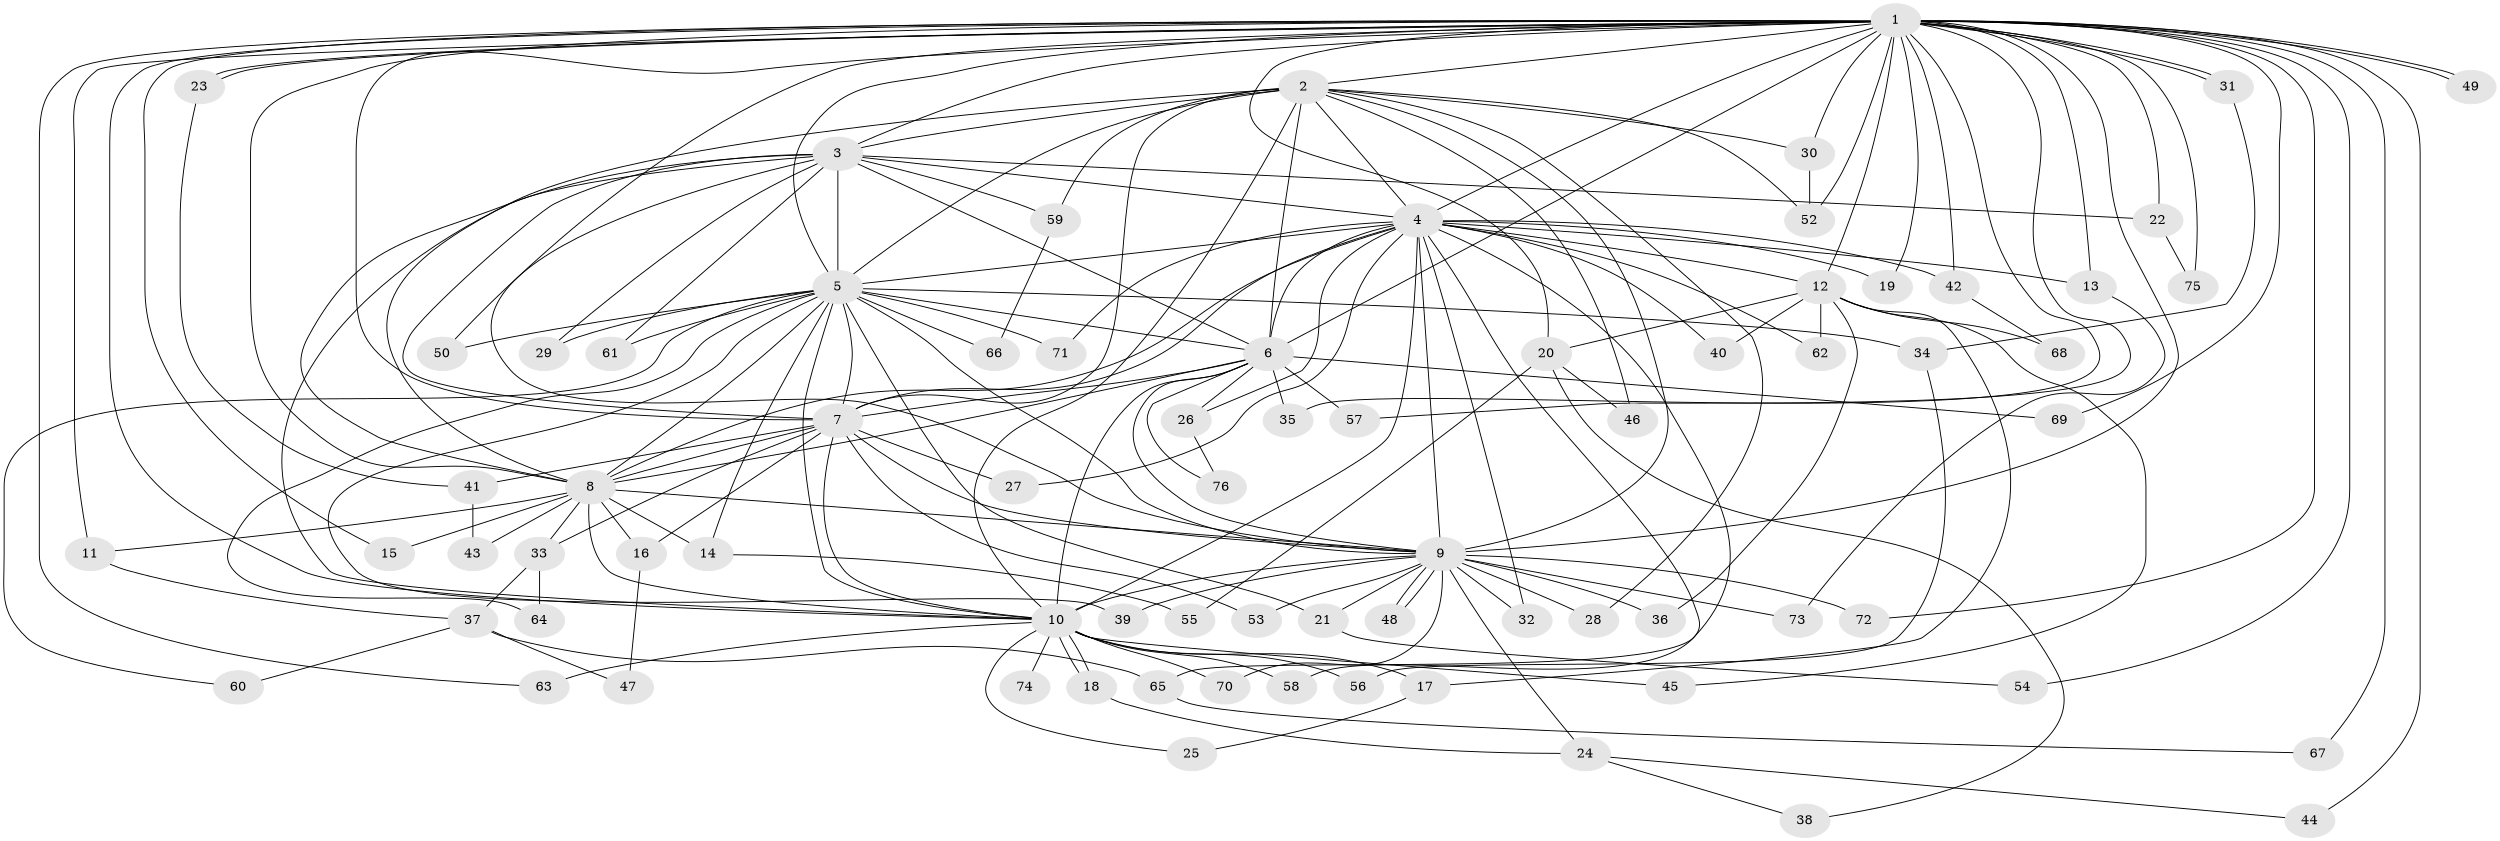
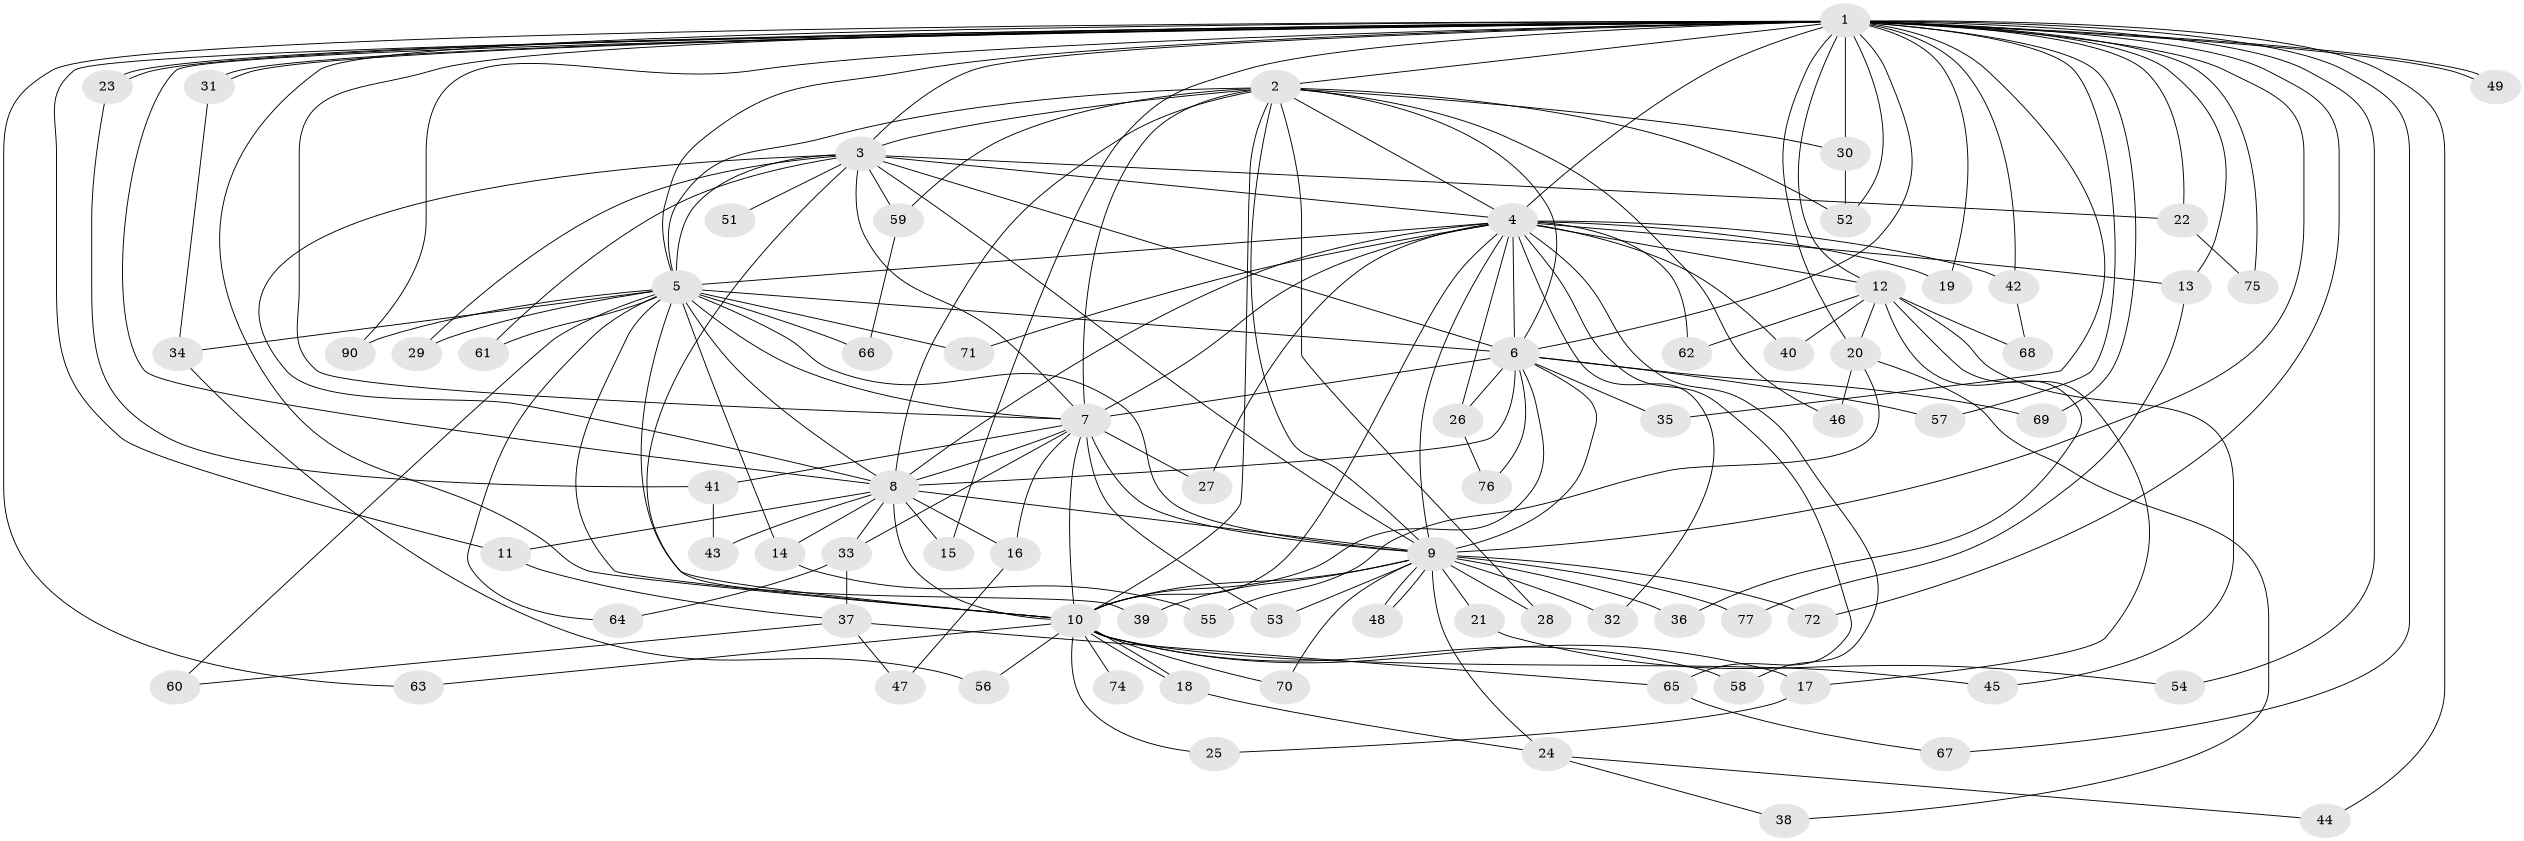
none -> (730, 220)
(442, 354) -> (350, 354)
(1038, 532) -> none
(1798, 621) -> (1746, 621)
